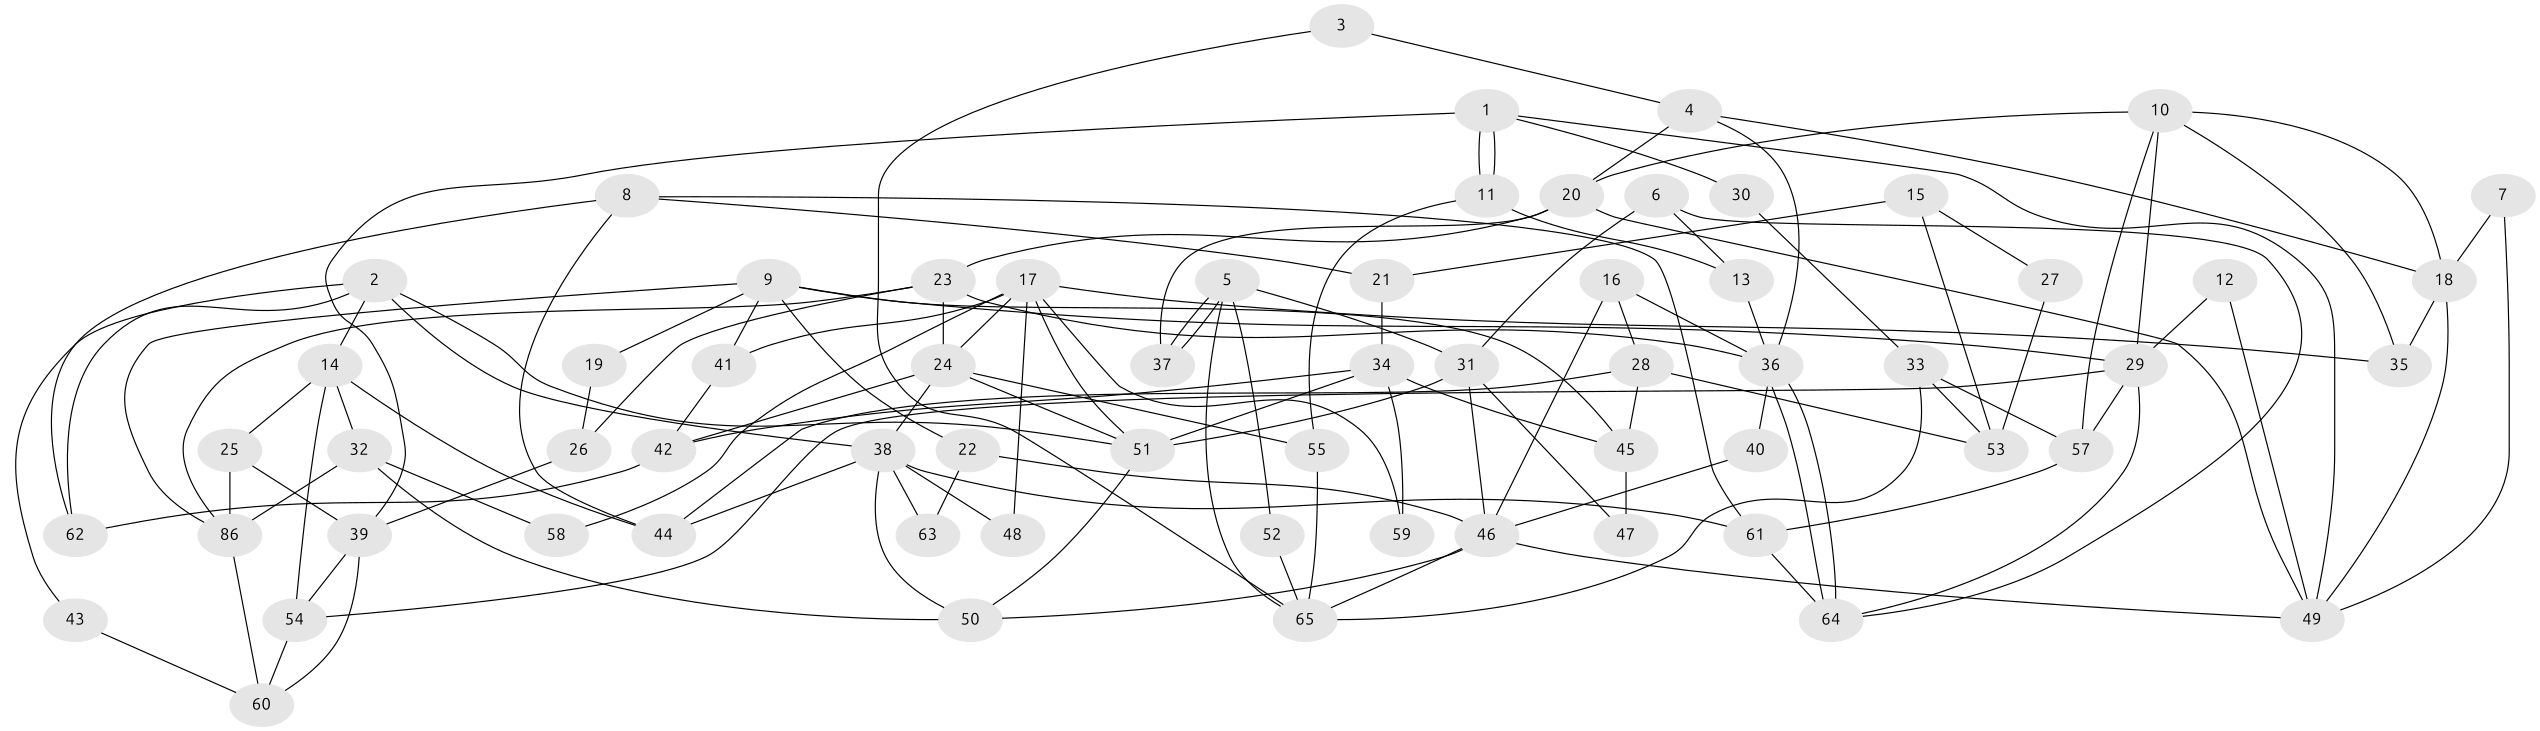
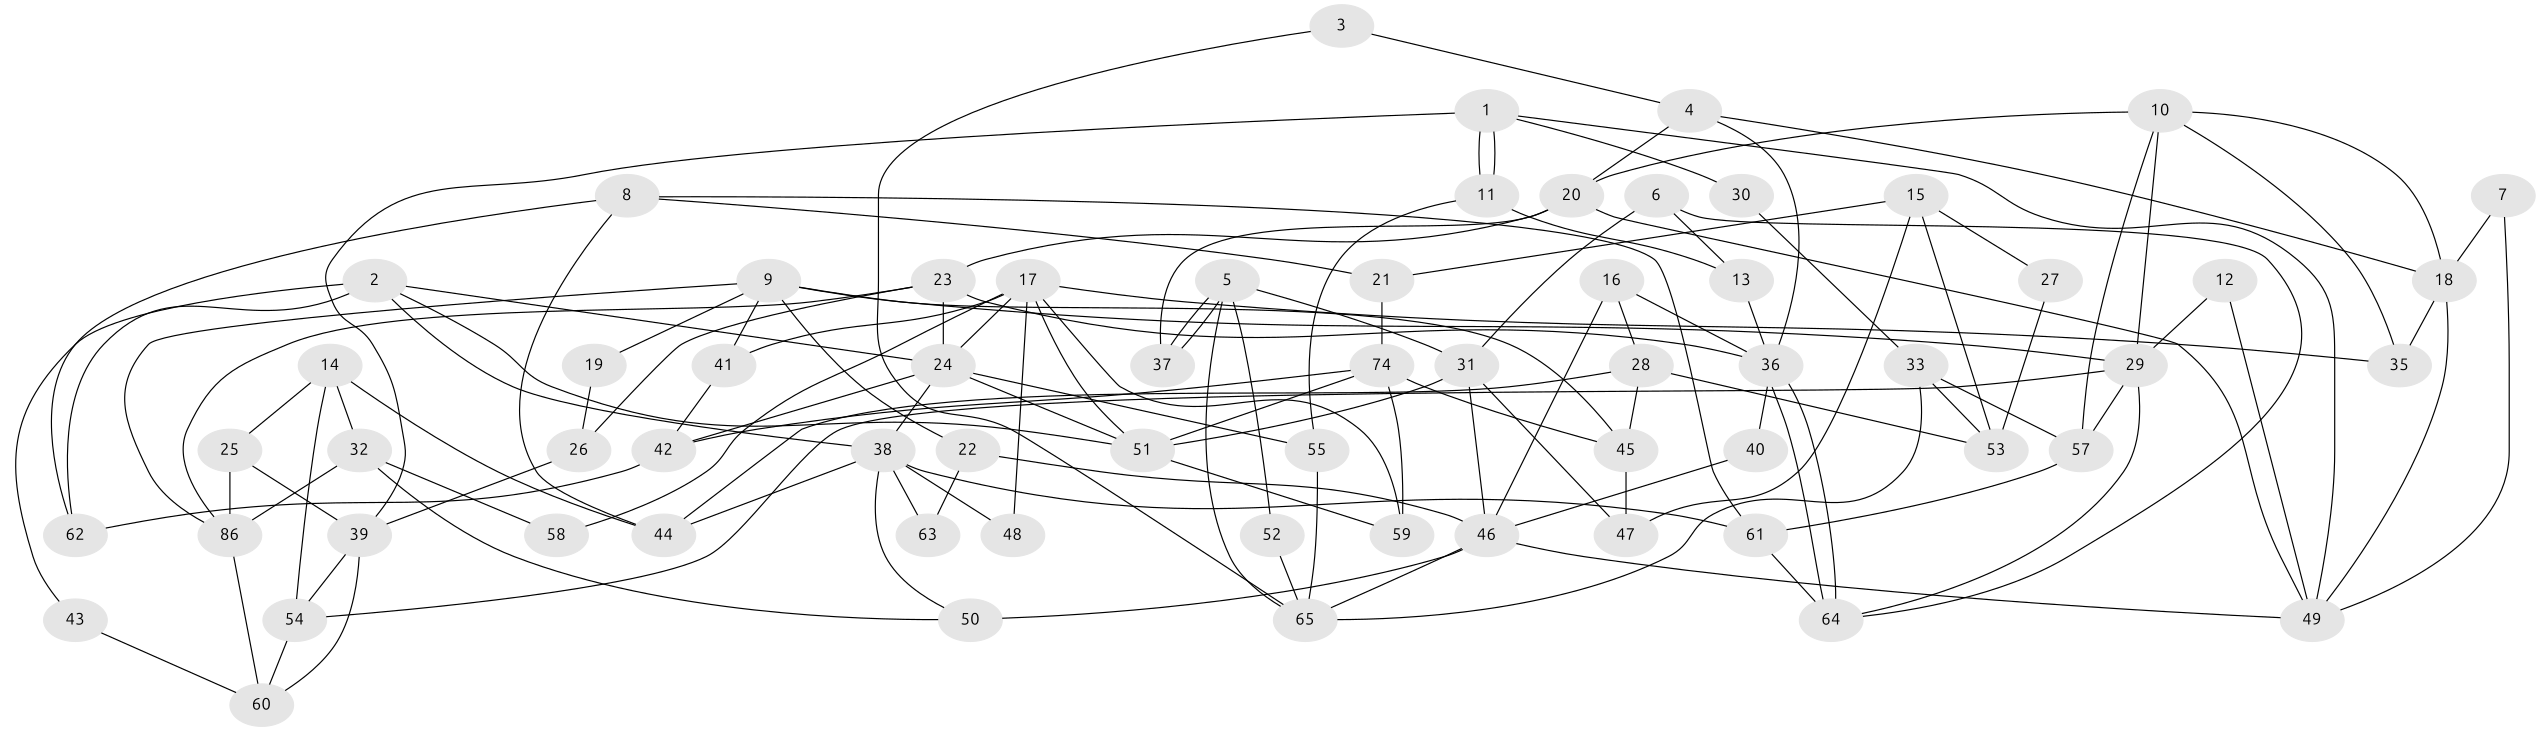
(353, 323) -> (659, 323)
(1382, 366) -> (1382, 366)
none -> (1832, 422)
(1068, 544) -> (1277, 495)
